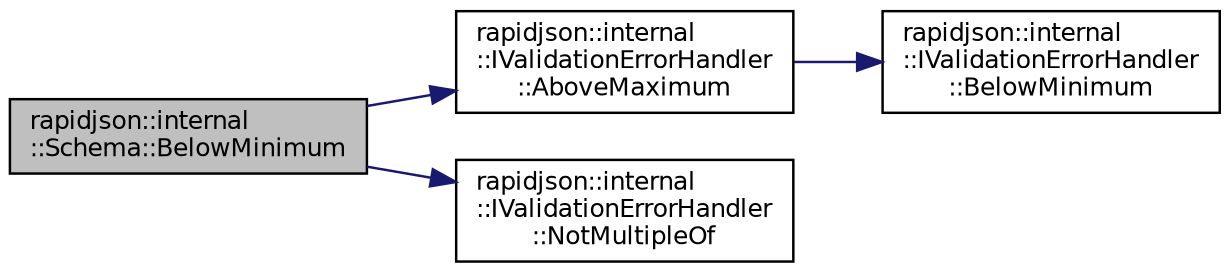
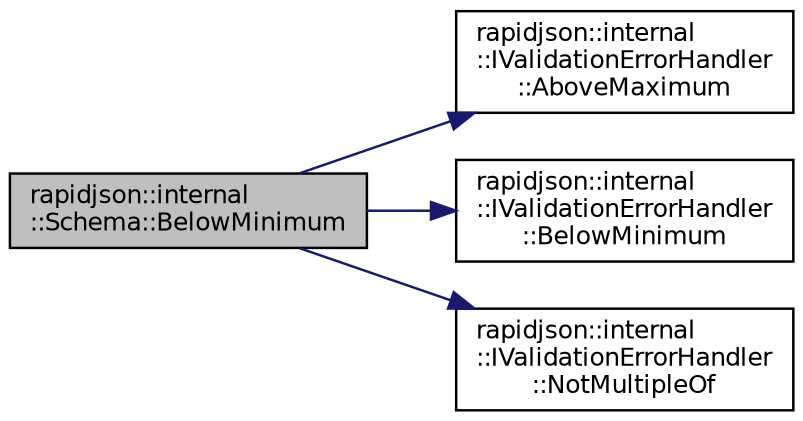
(825, 62) -> (399, 211)
